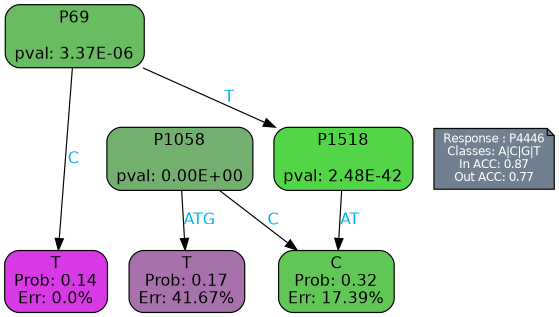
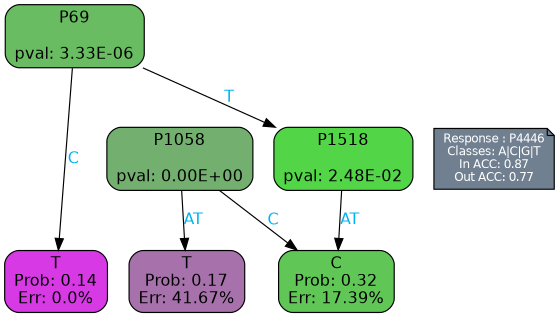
(75, 36) -> (75, 36)
(343, 159) -> (343, 159)
(200, 220) -> (193, 220)
